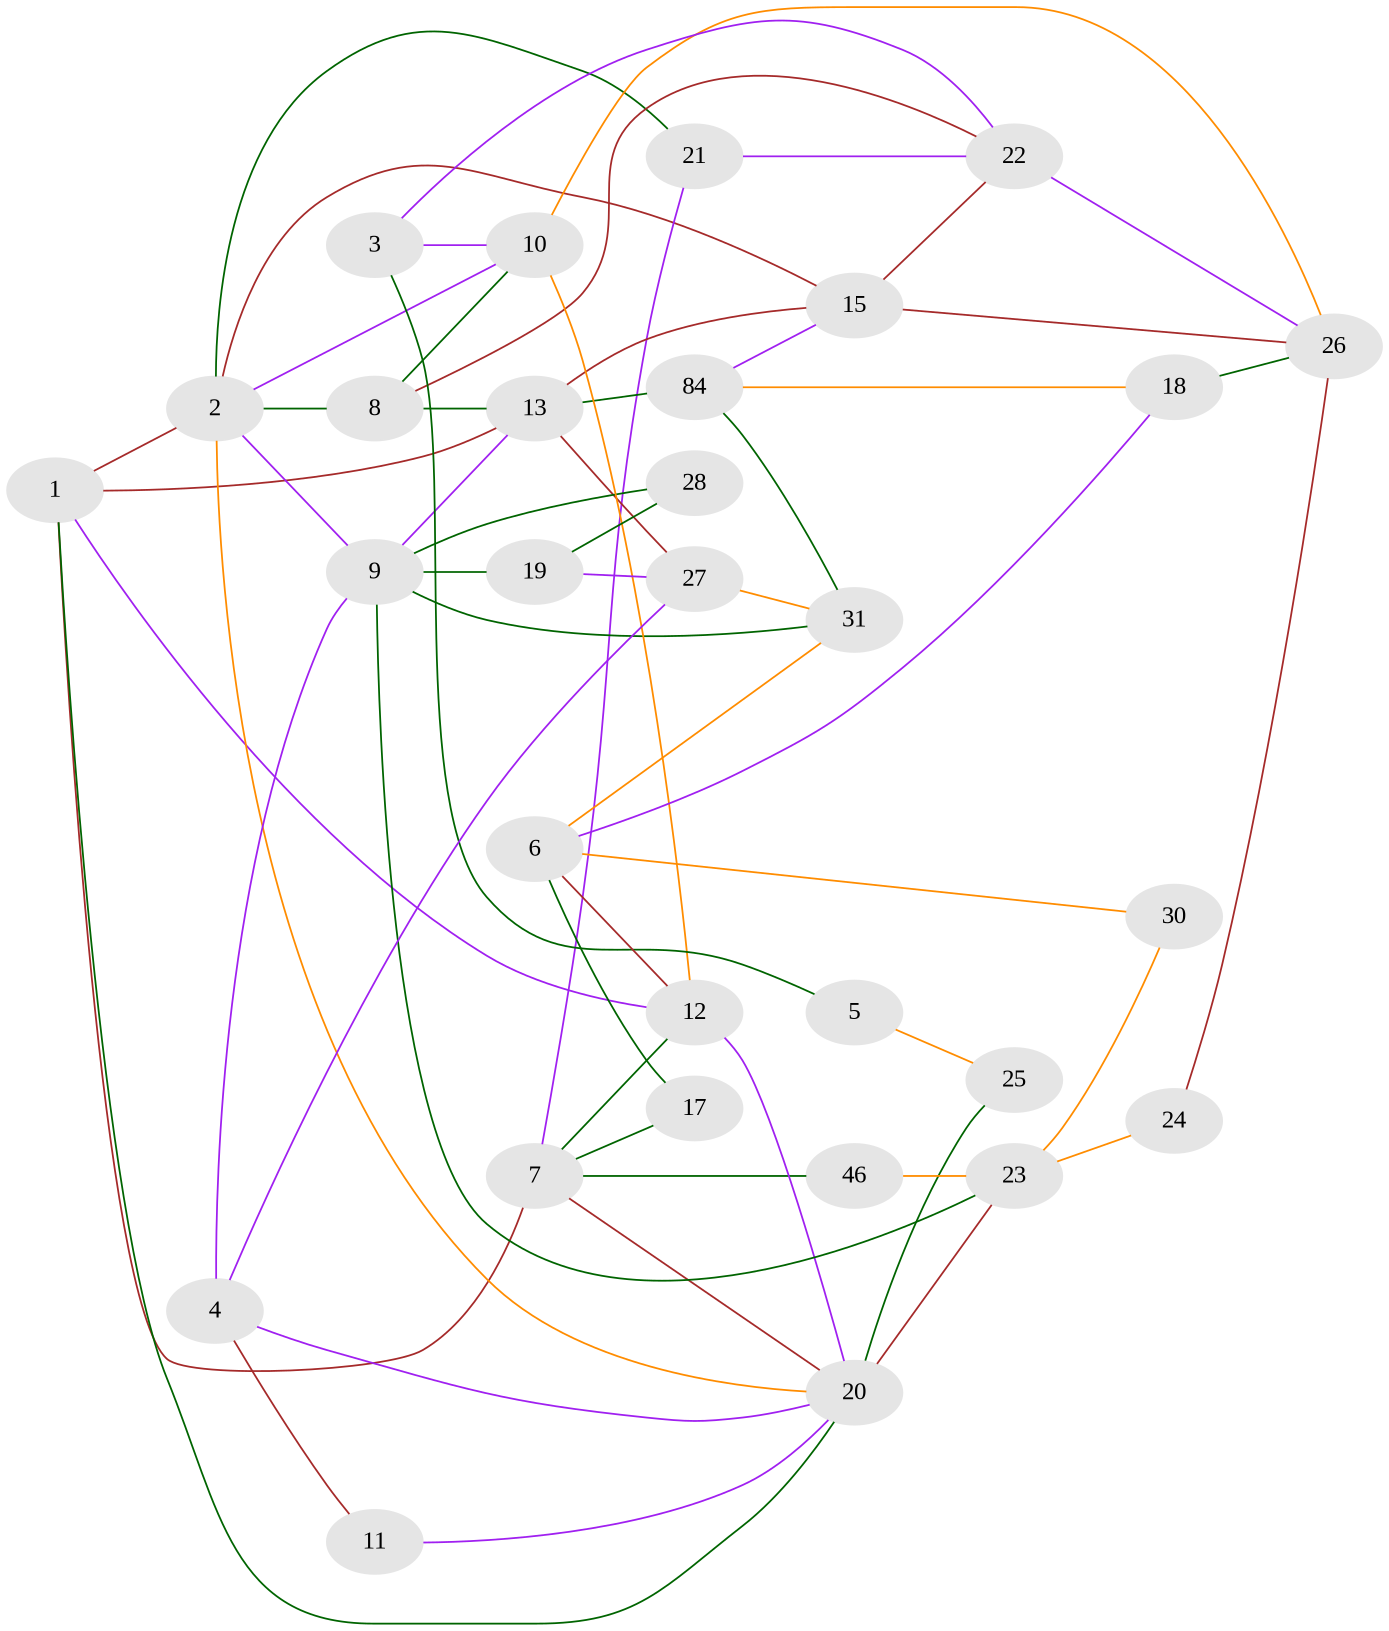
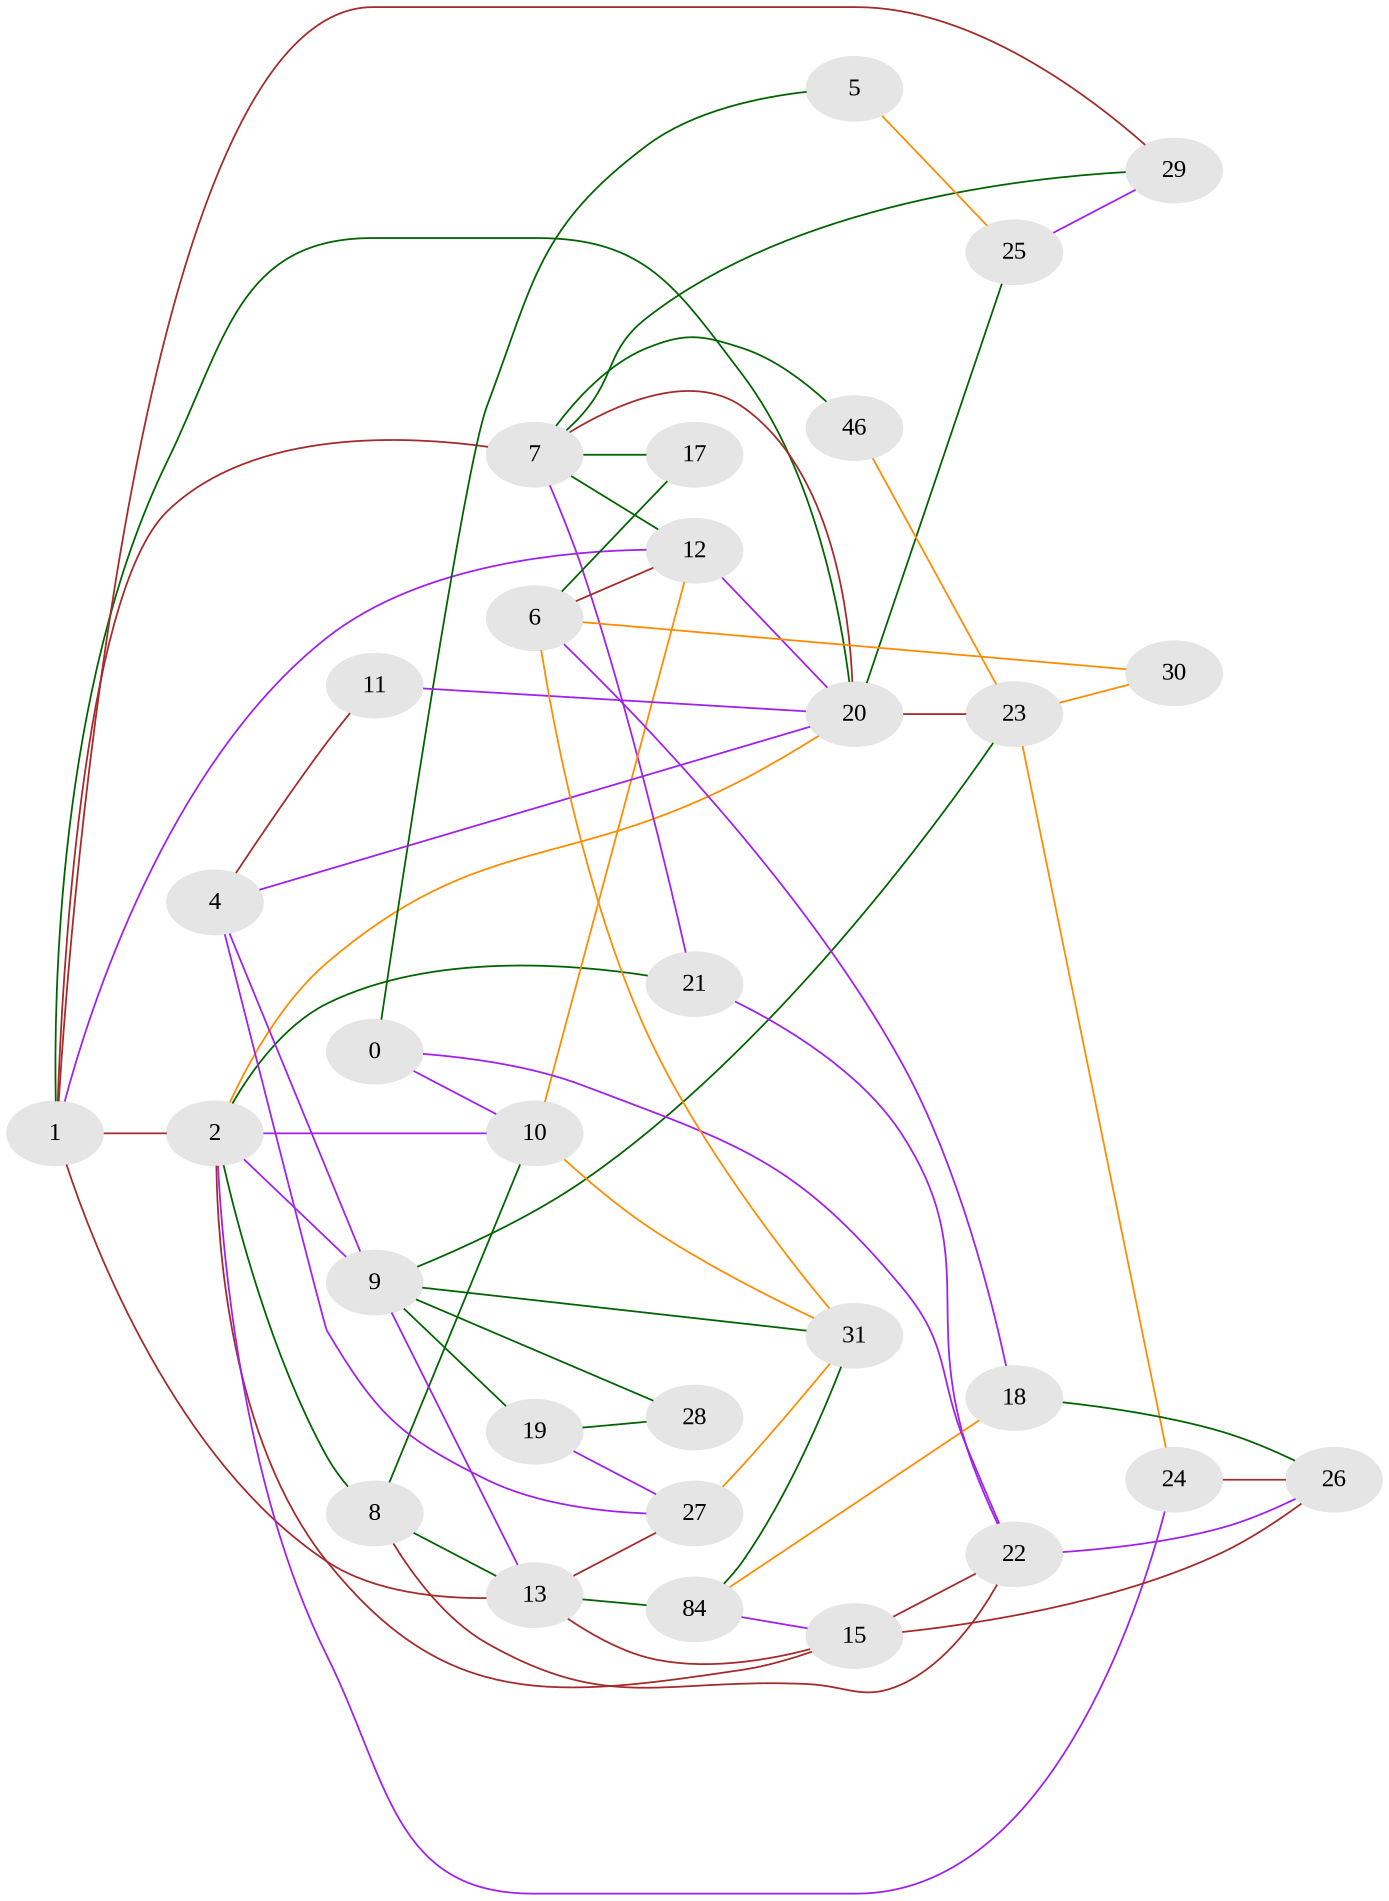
(965, 7) -> (683, 1249)
none -> (1174, 171)
(375, 245) -> (375, 1052)
none -> (534, 1894)
